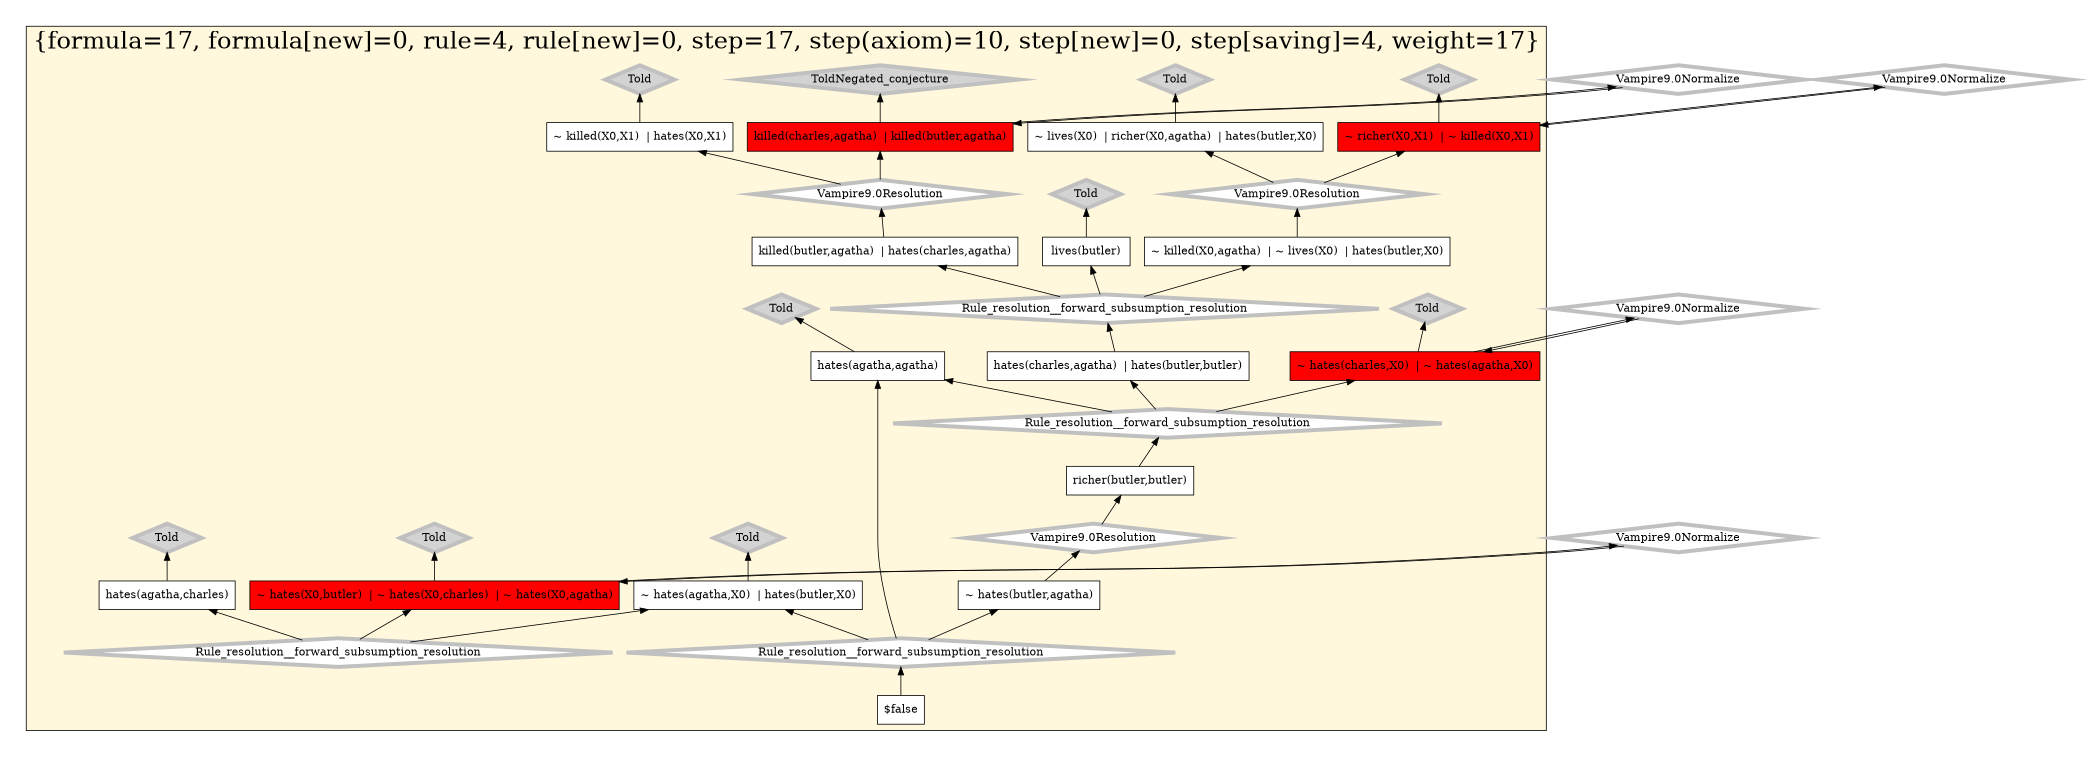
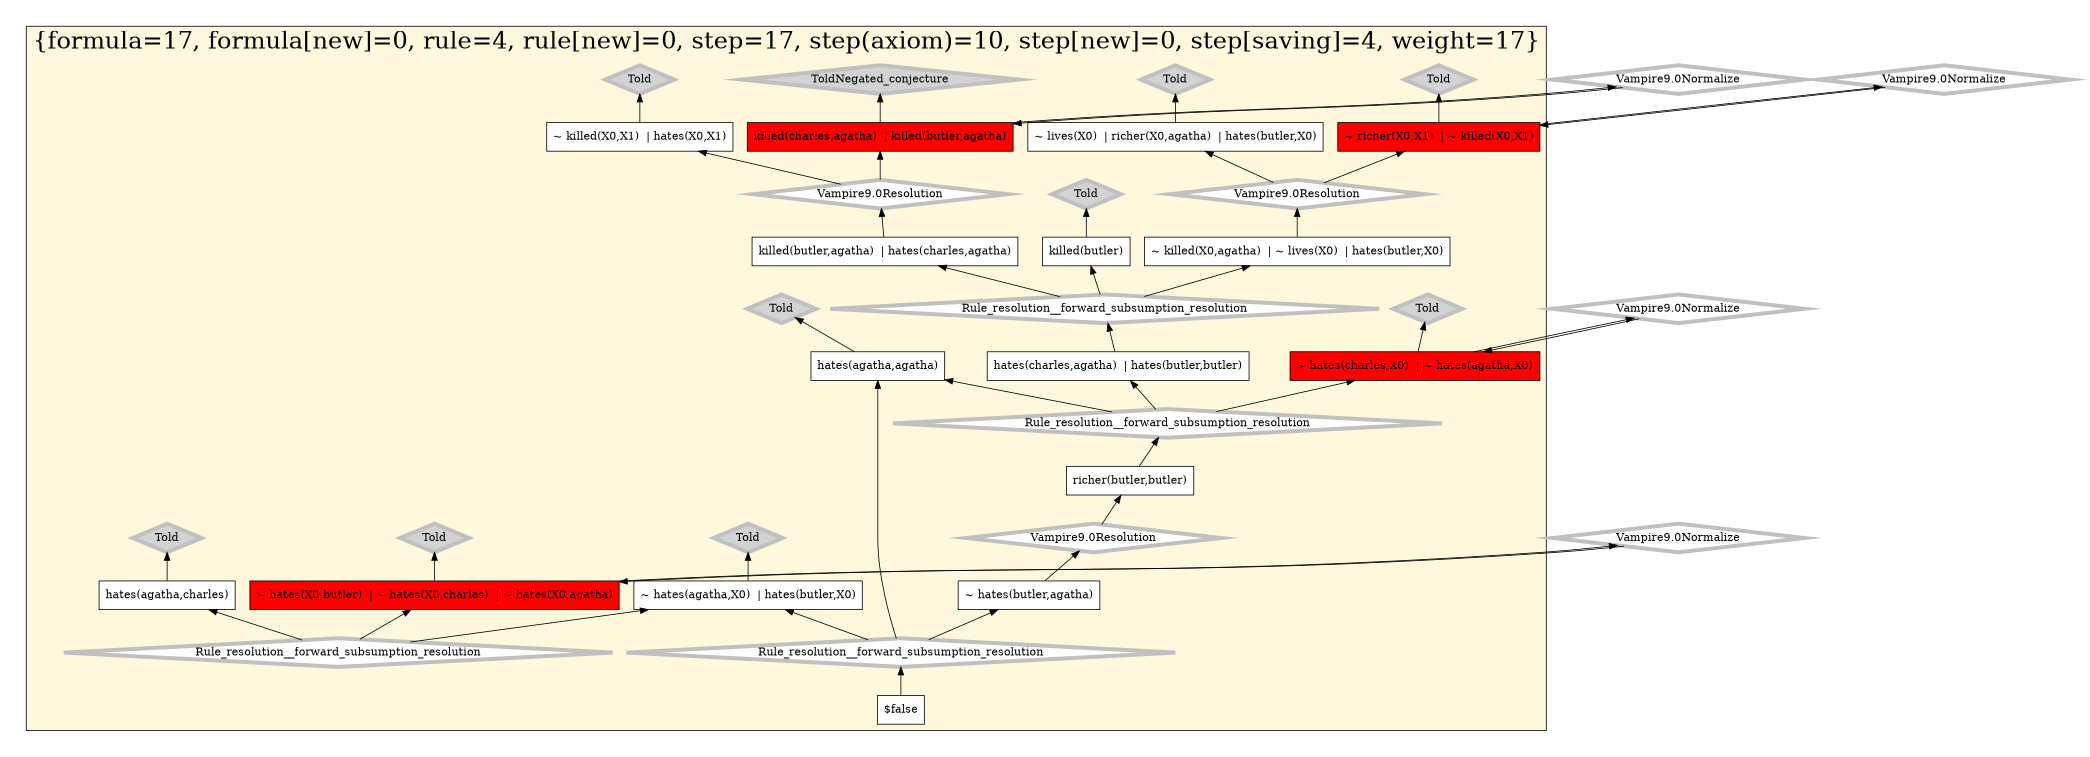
(1086, 251) -> (1086, 251)
